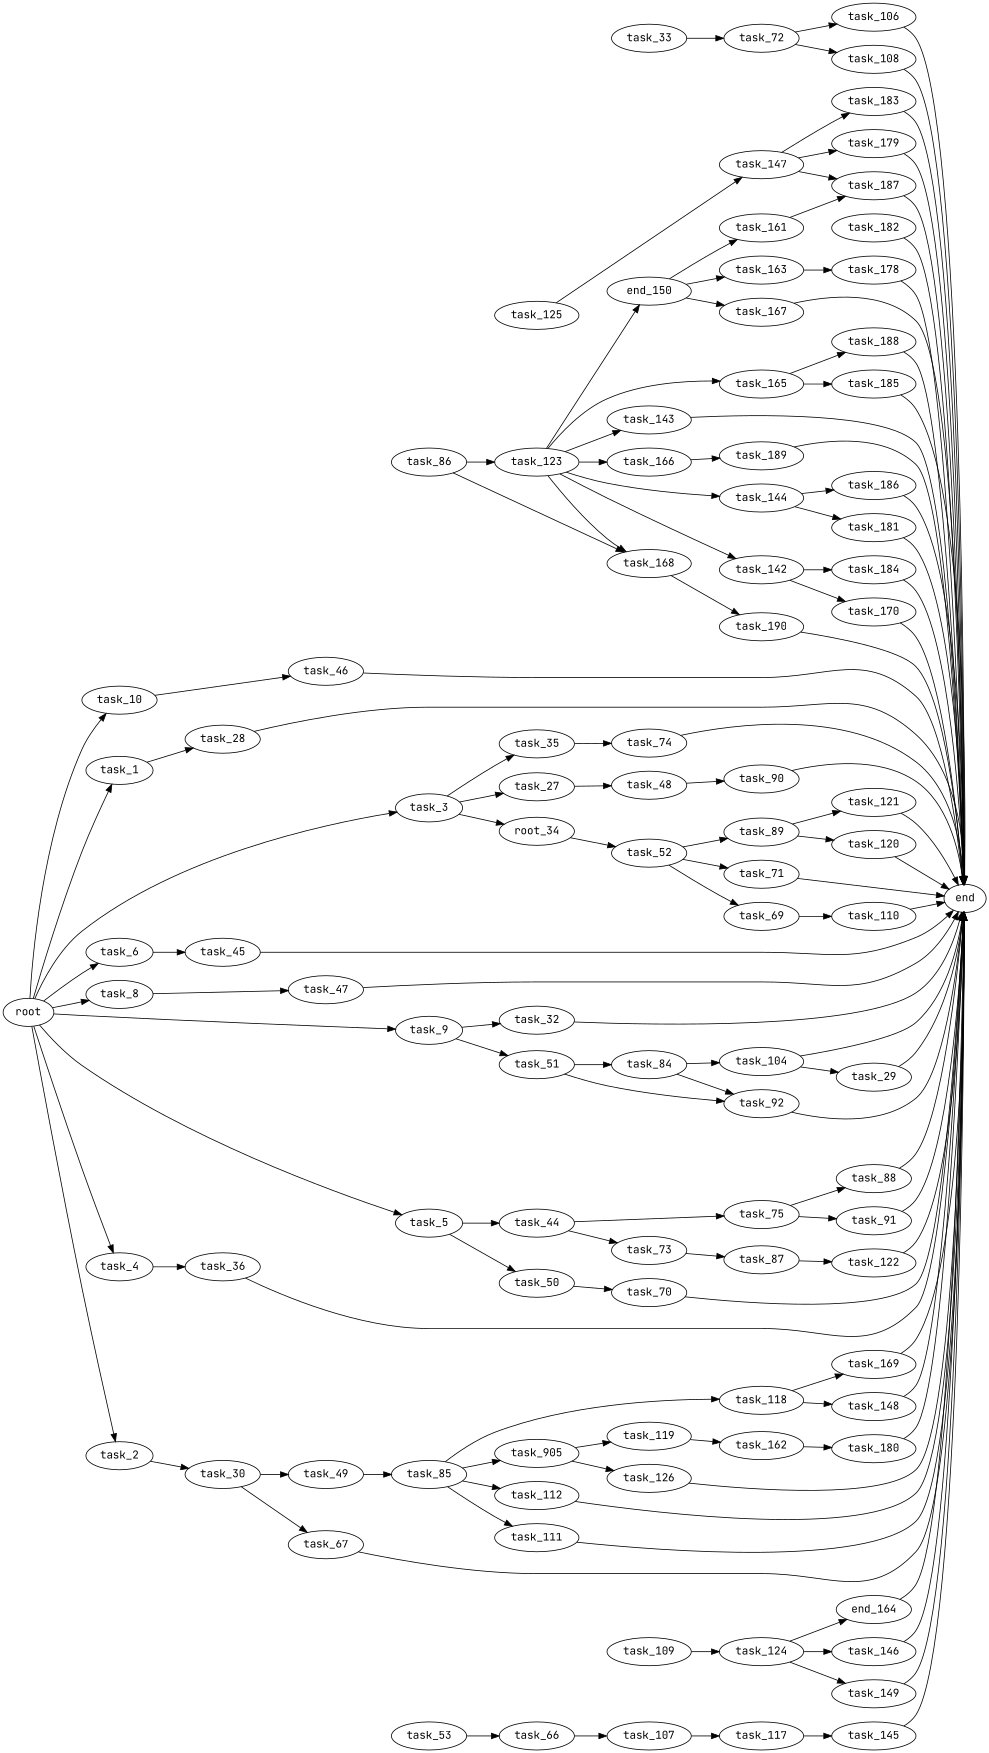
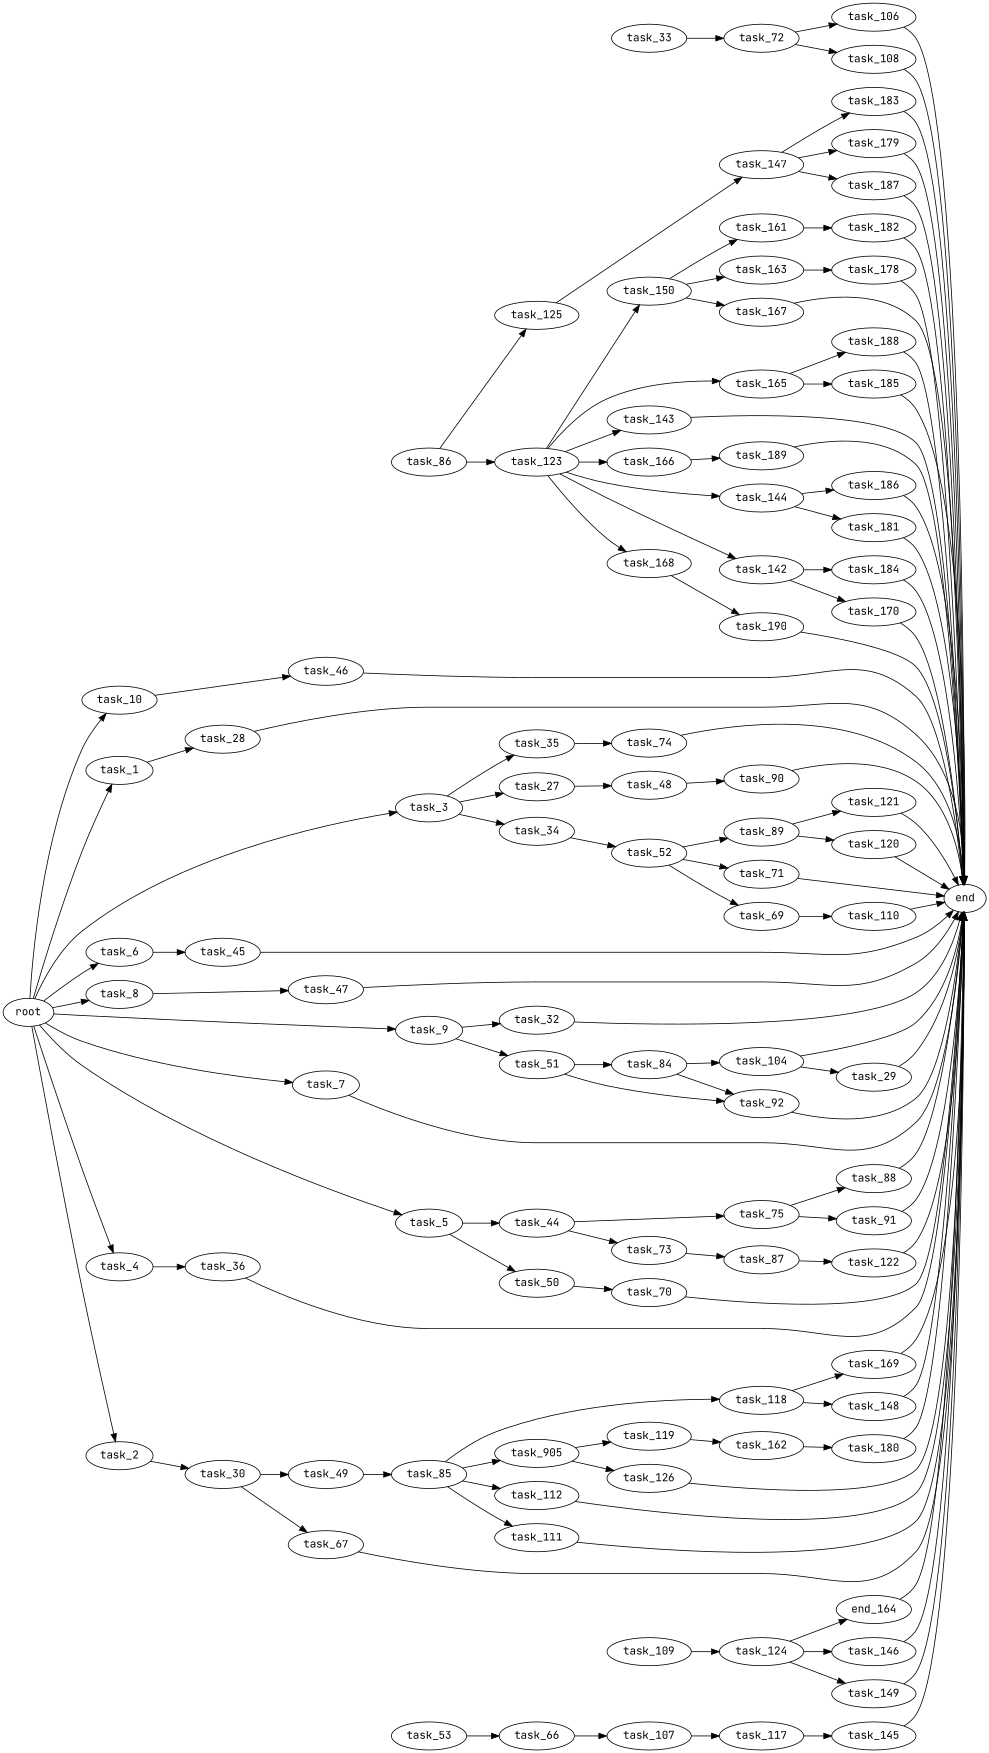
(814, 208) -> (814, 228)
(649, 291) -> (649, 291)
(535, 511) -> (481, 392)
(537, 831) -> (537, 831)
none -> (326, 1085)
